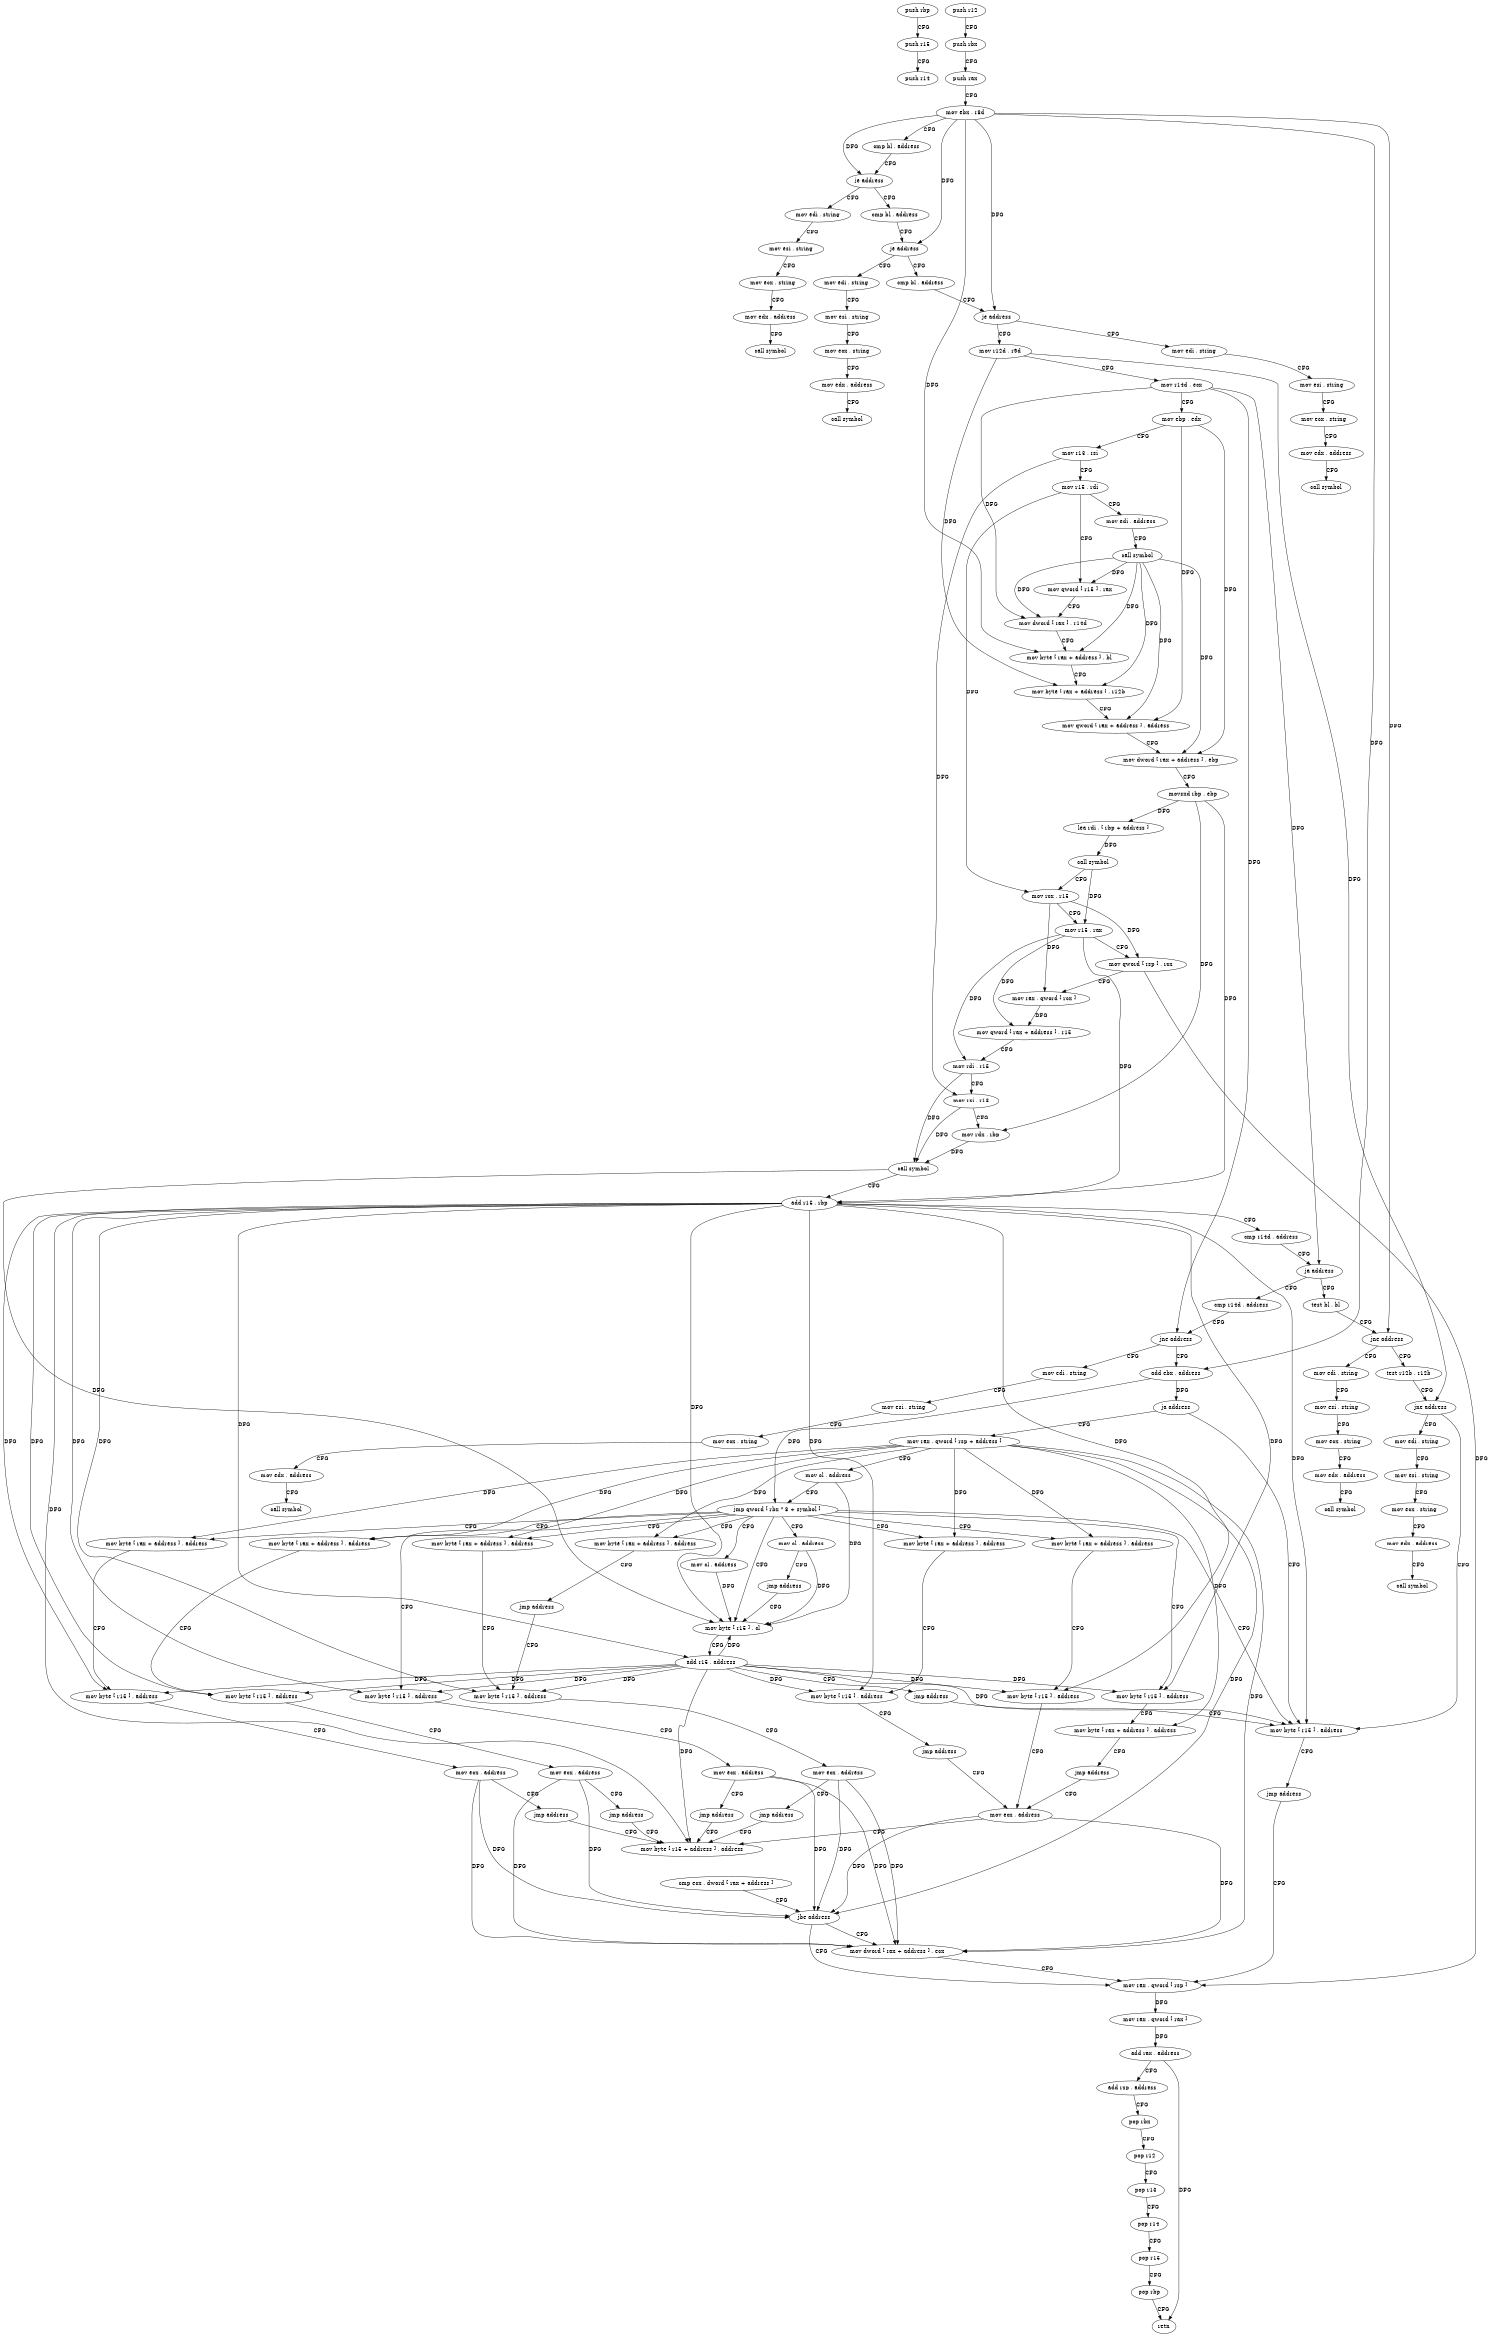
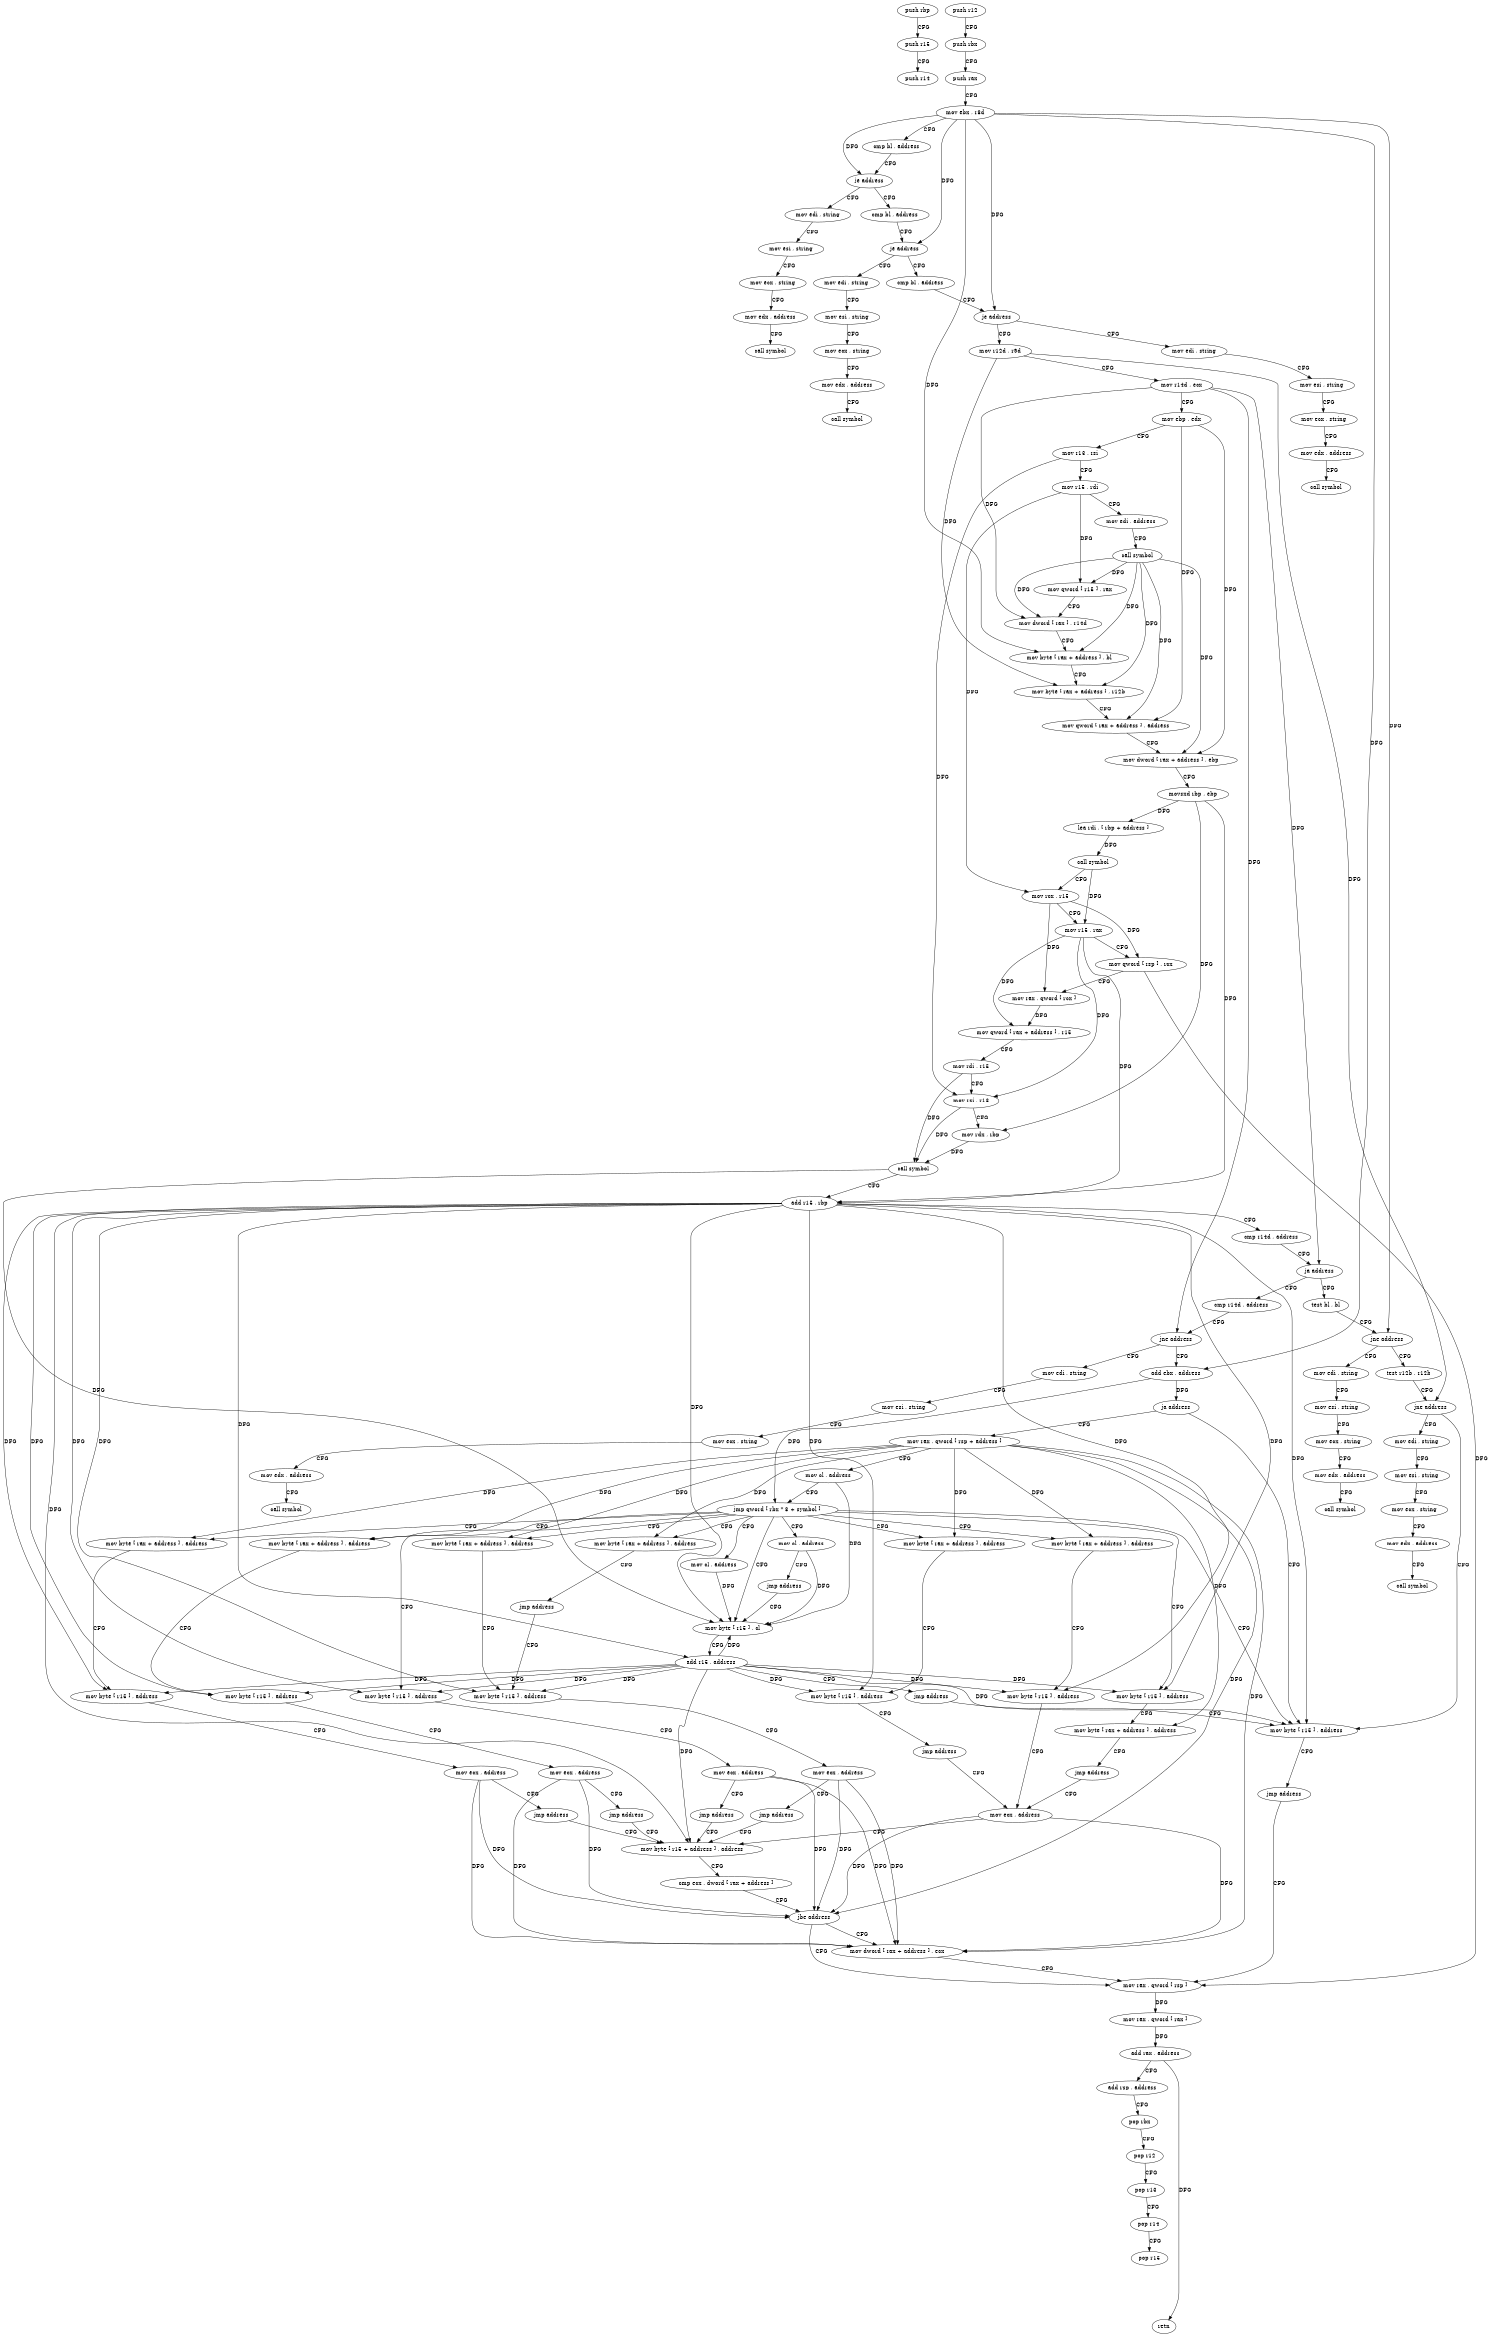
(1087, 539) -> (1087, 539)
(982, 977) -> (1092, 1042)
none -> (708, 1865)
(1150, 2292) -> none
